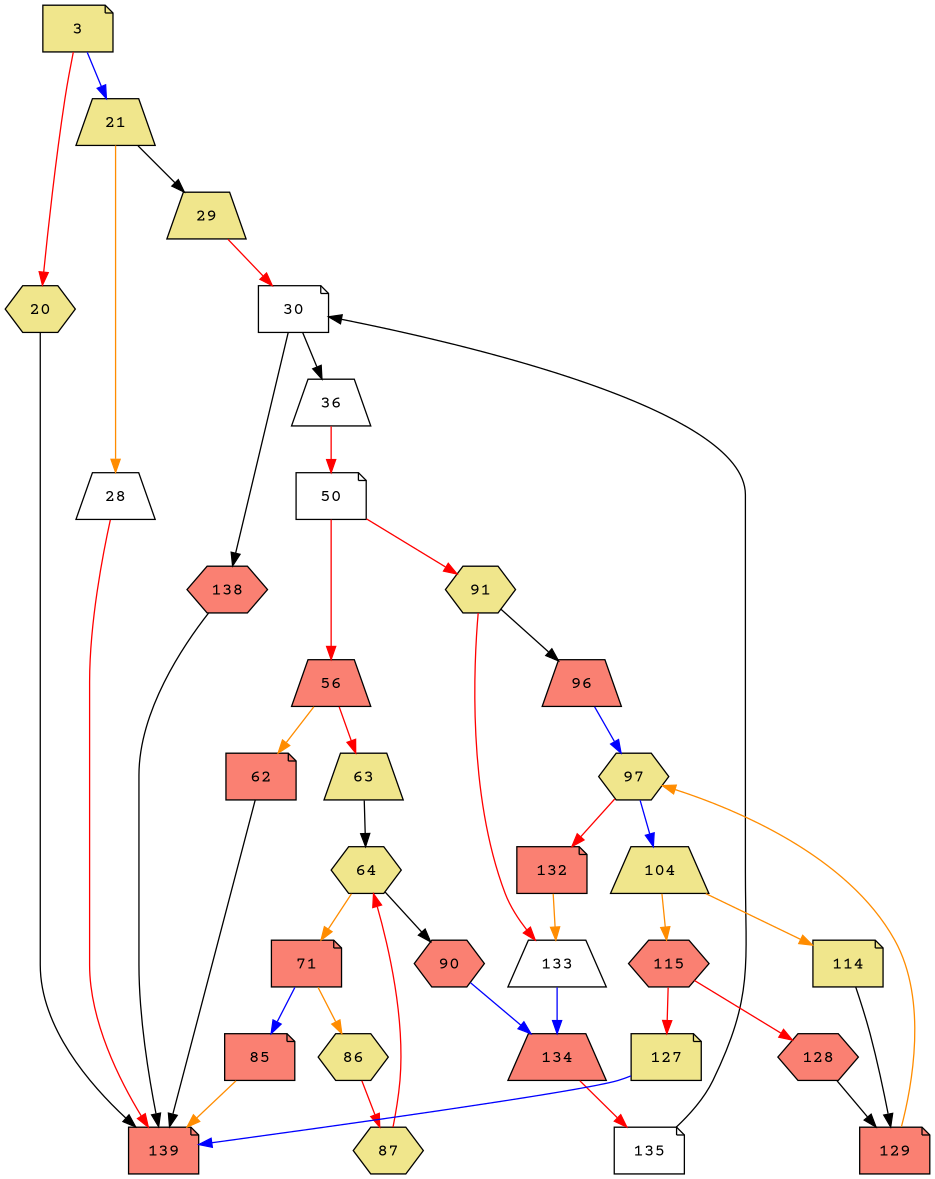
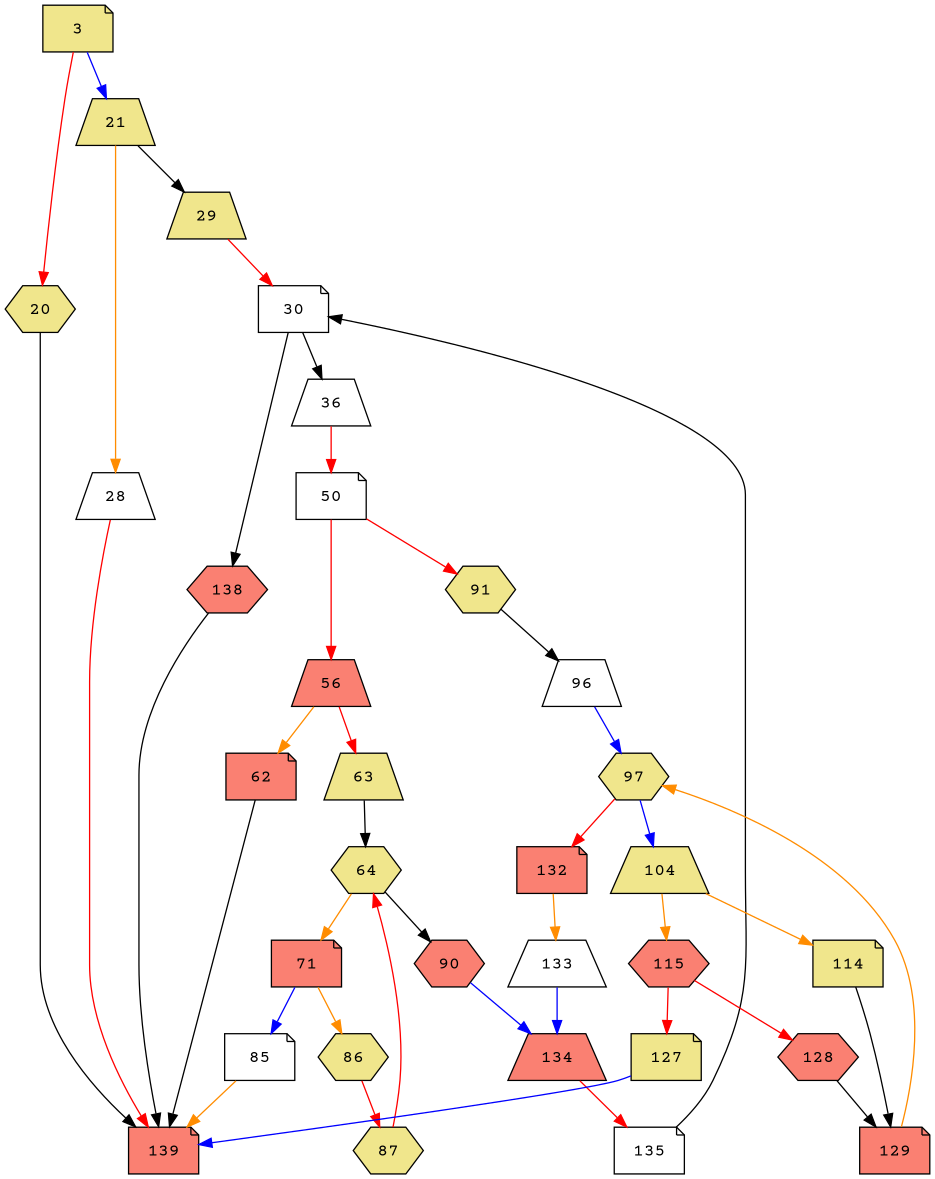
(582, 683) -> (582, 683)
(479, 776) -> none
(260, 1057) -> (260, 1057)
